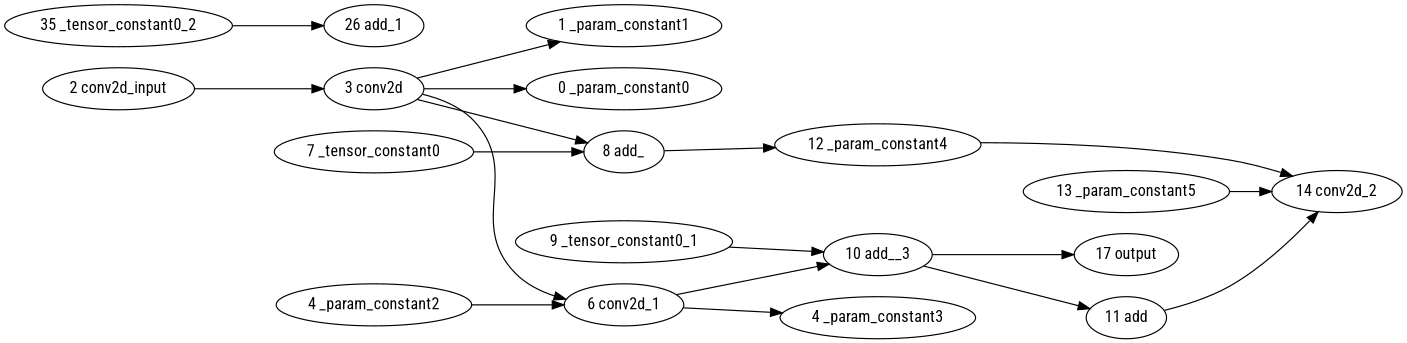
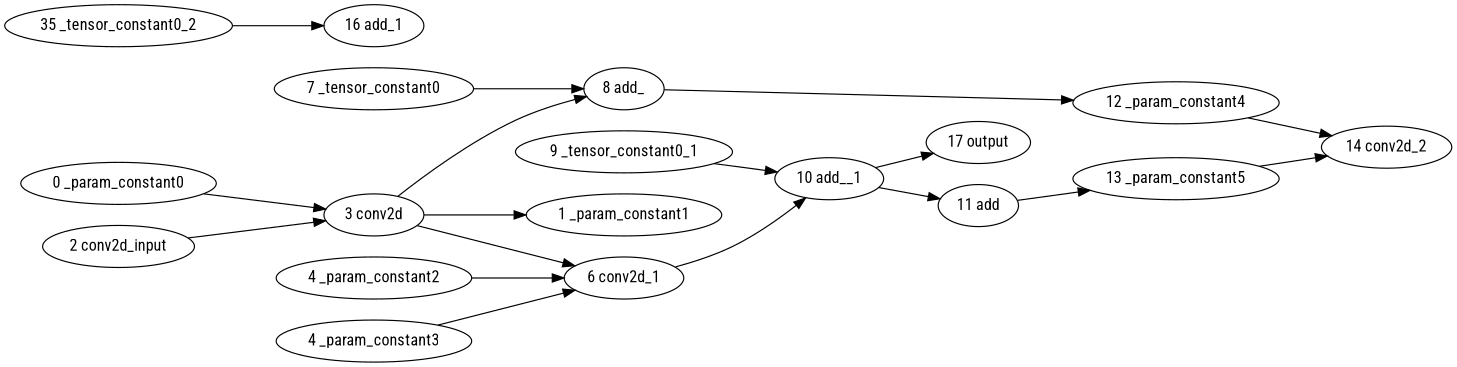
(374, 26) -> (374, 26)
(469, 89) -> (259, 201)
(878, 255) -> (829, 179)
(1244, 277) -> (1048, 196)
(727, 310) -> (501, 309)
